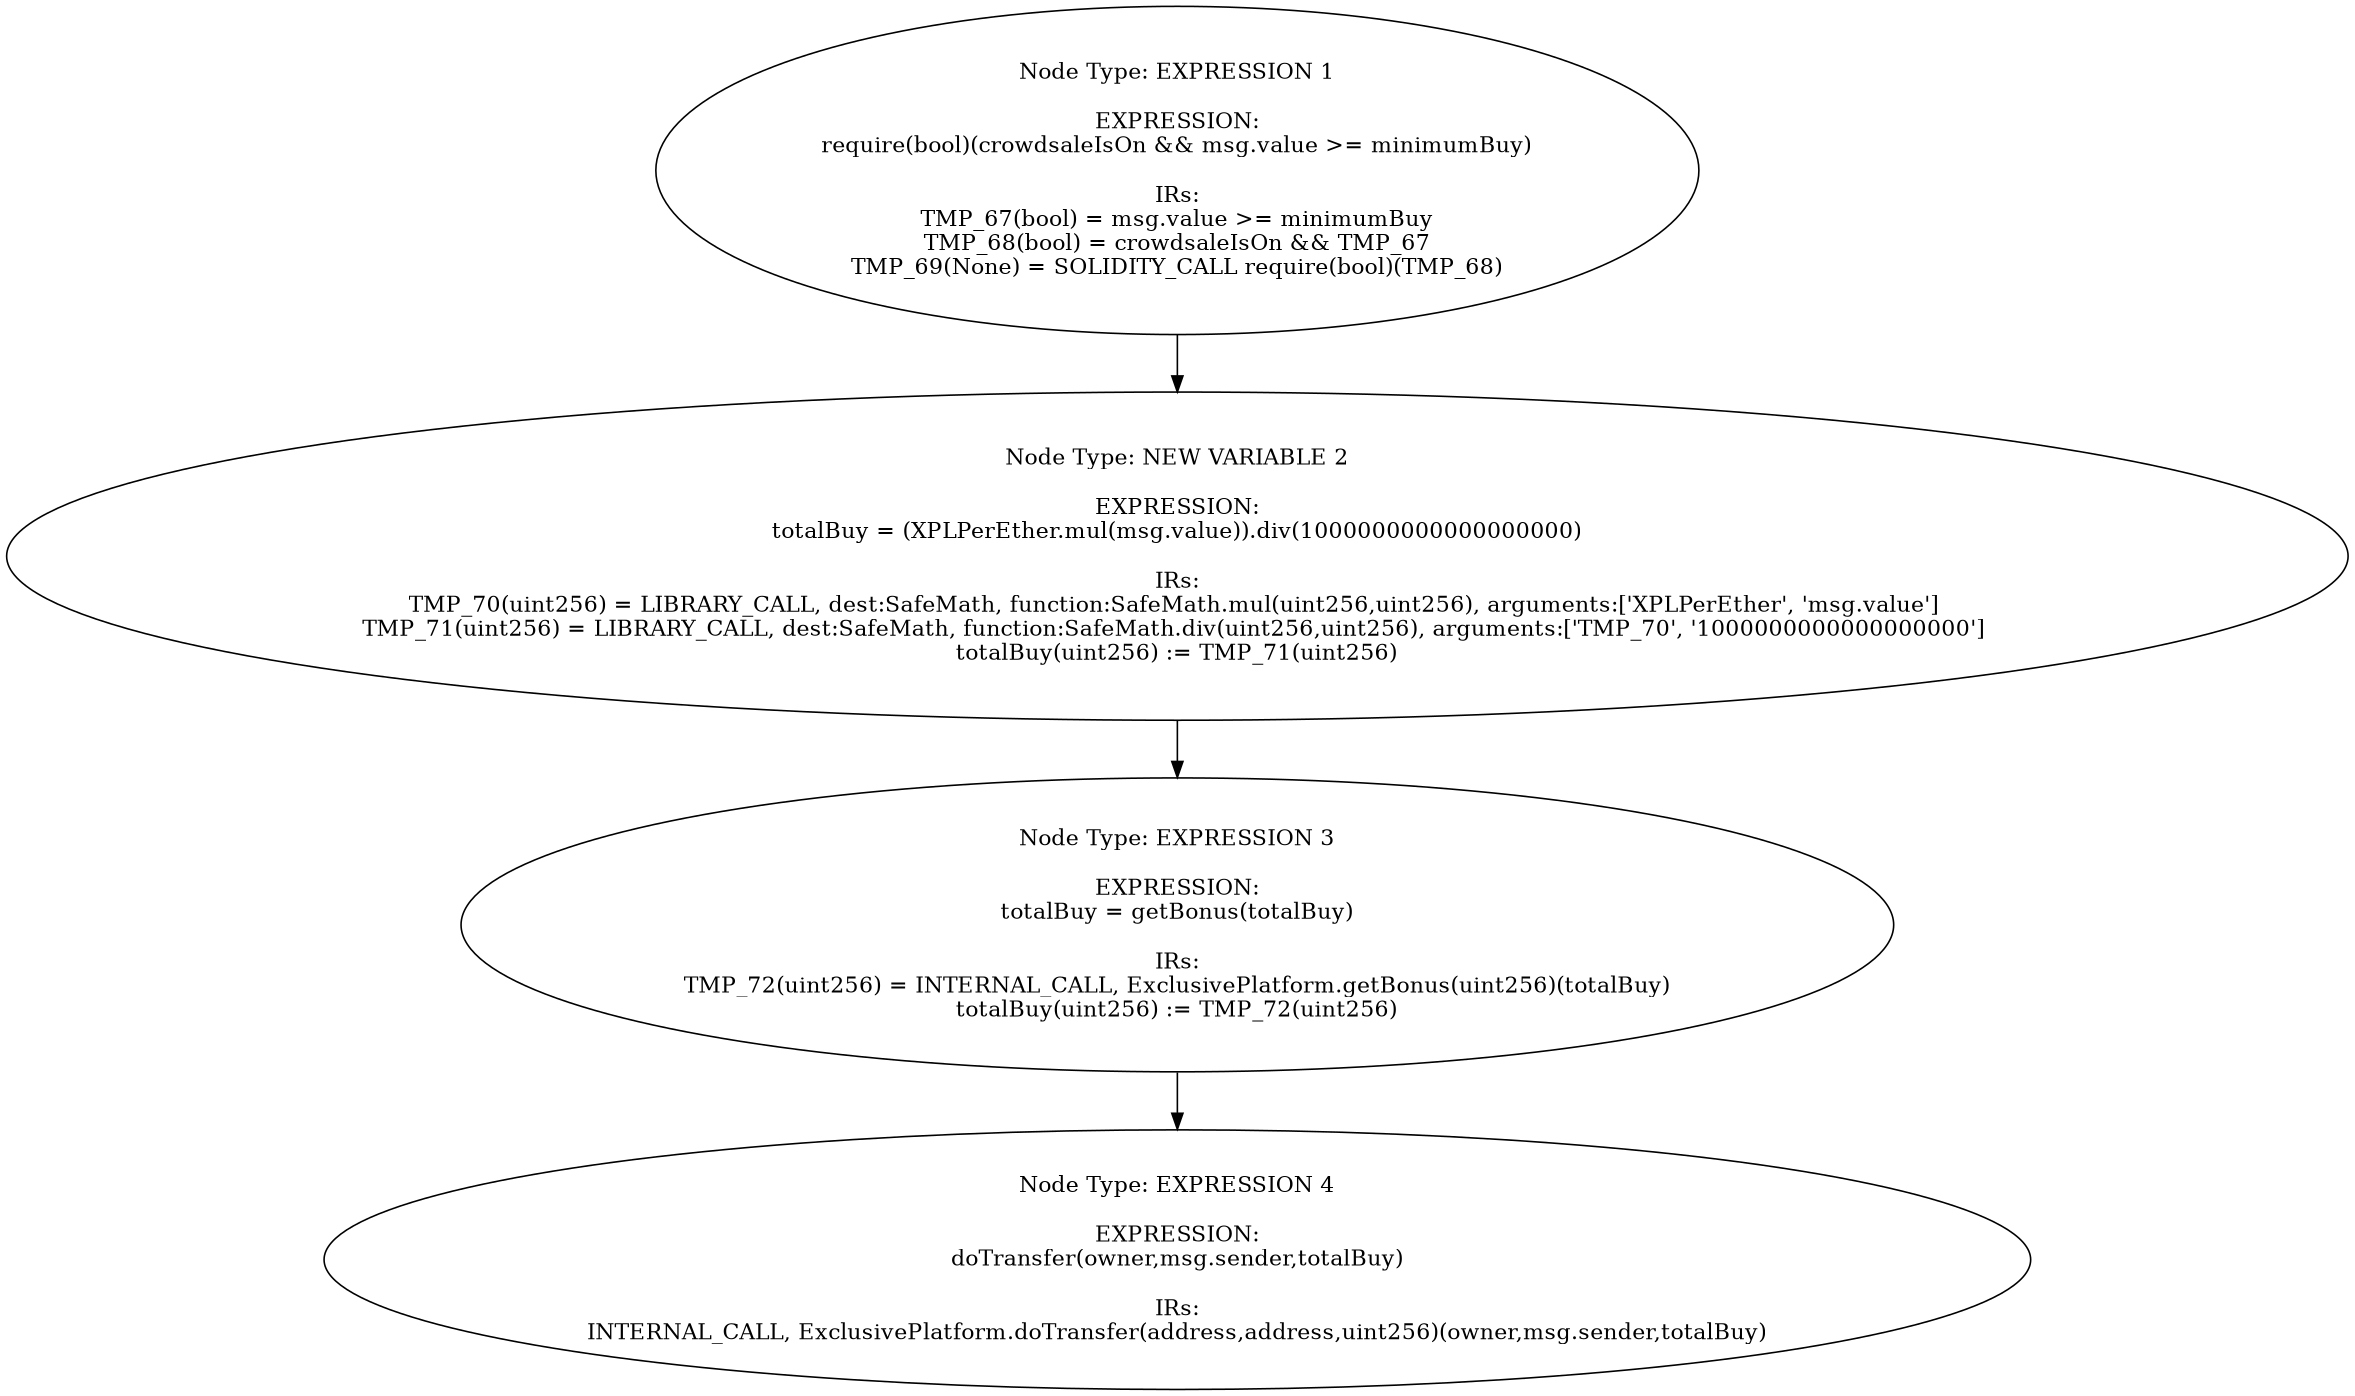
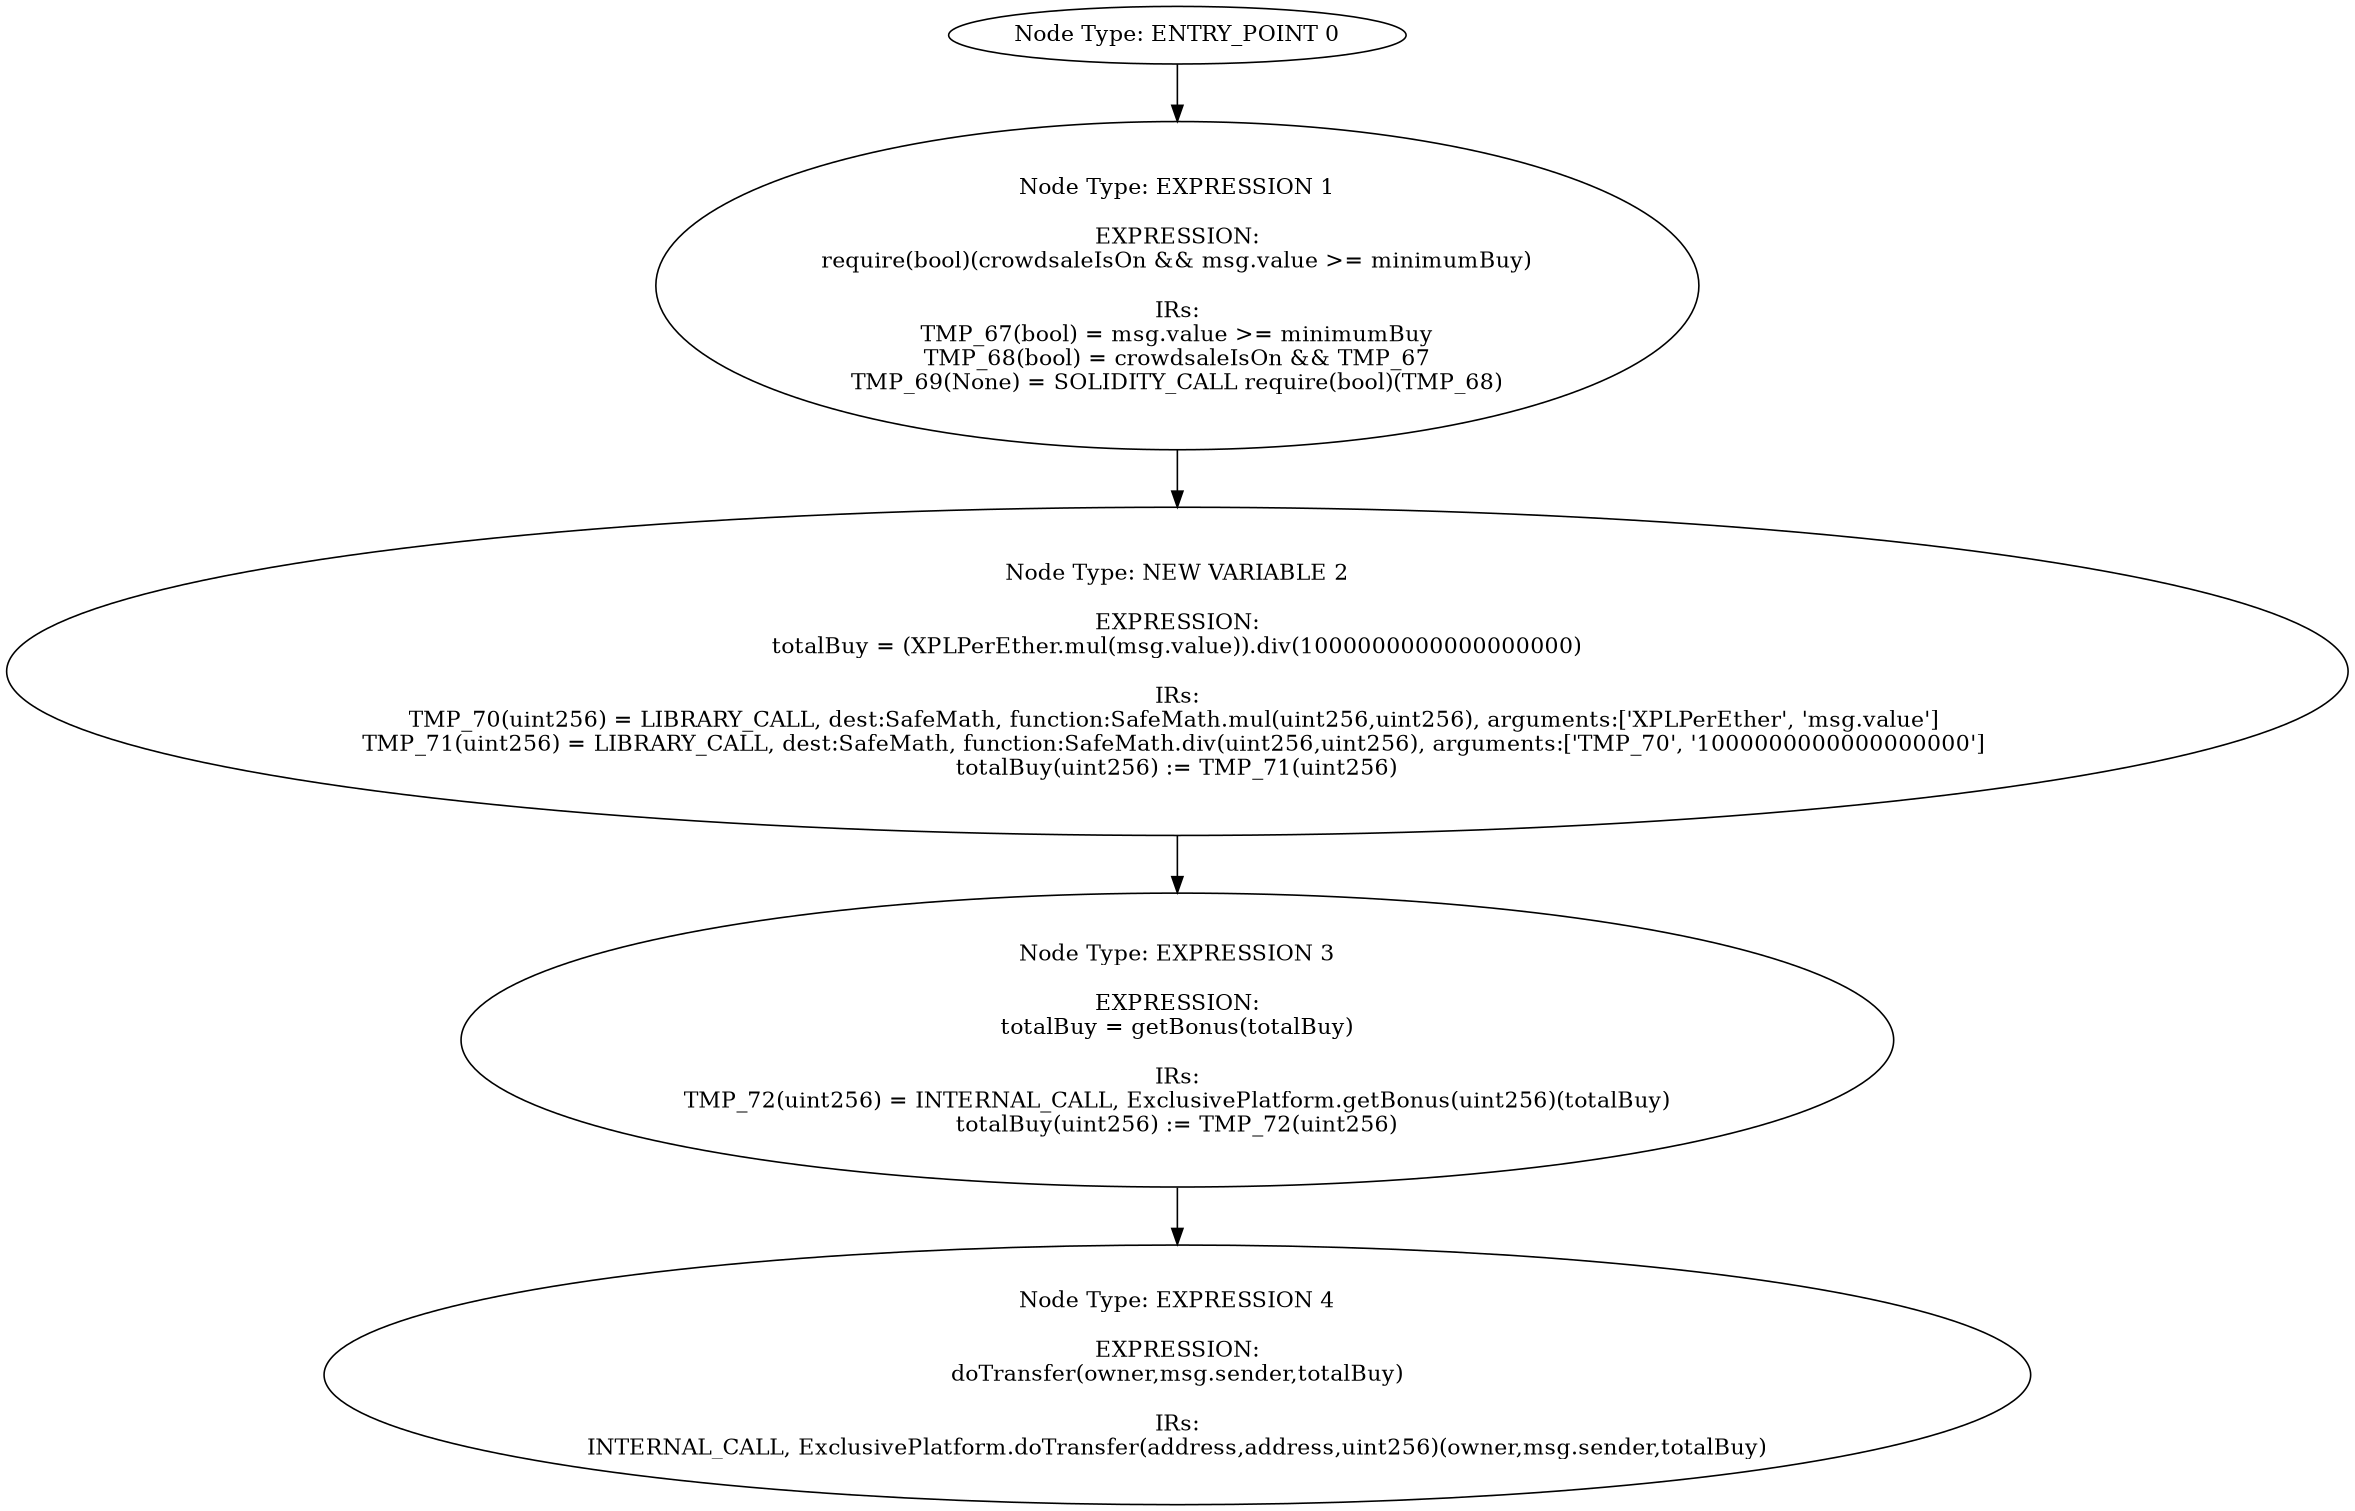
none -> (1177, 35)
